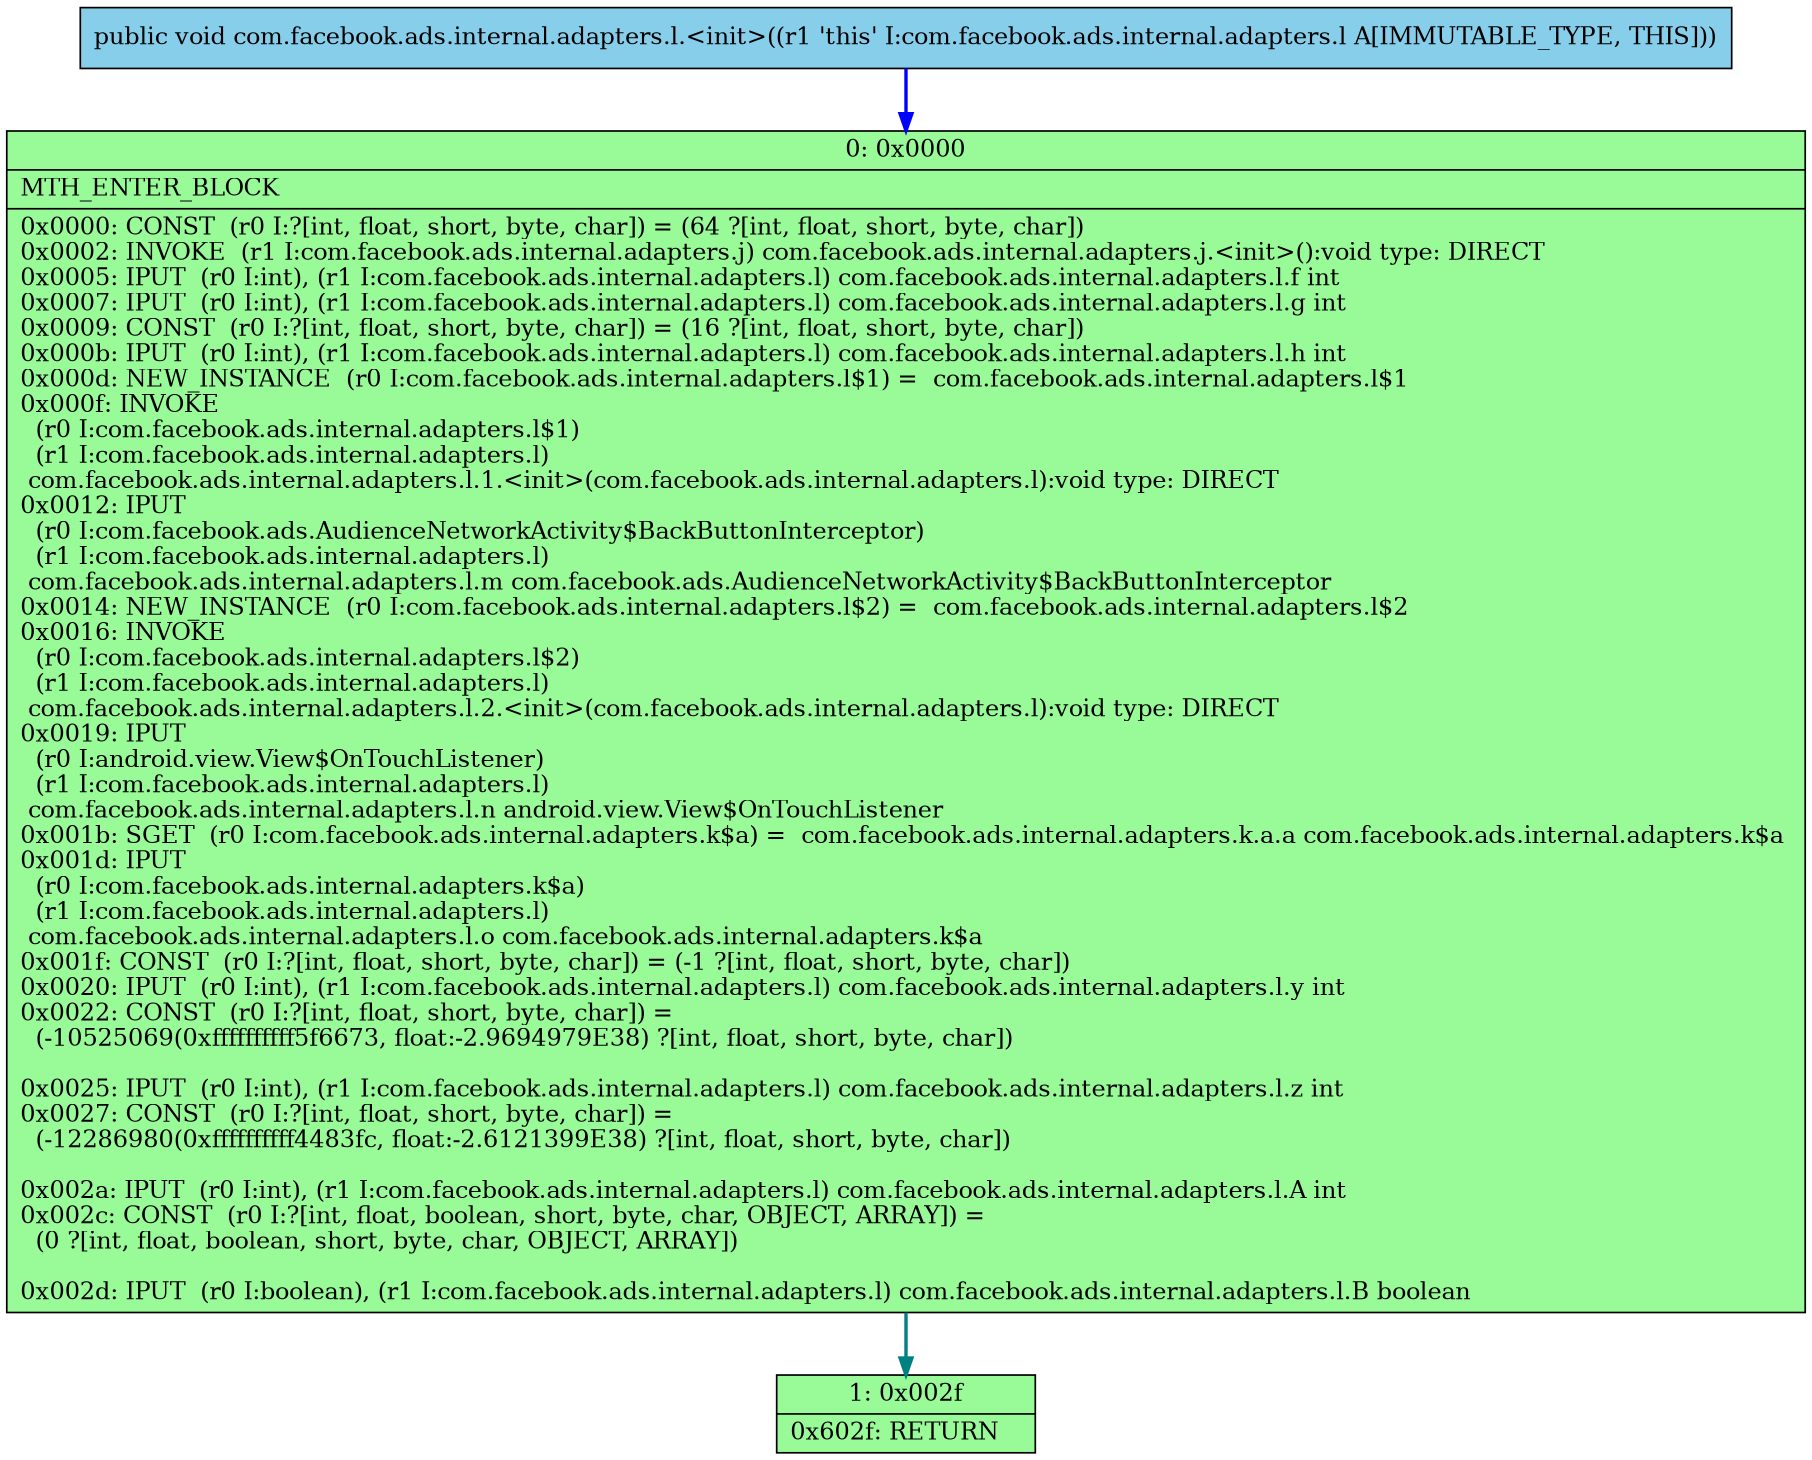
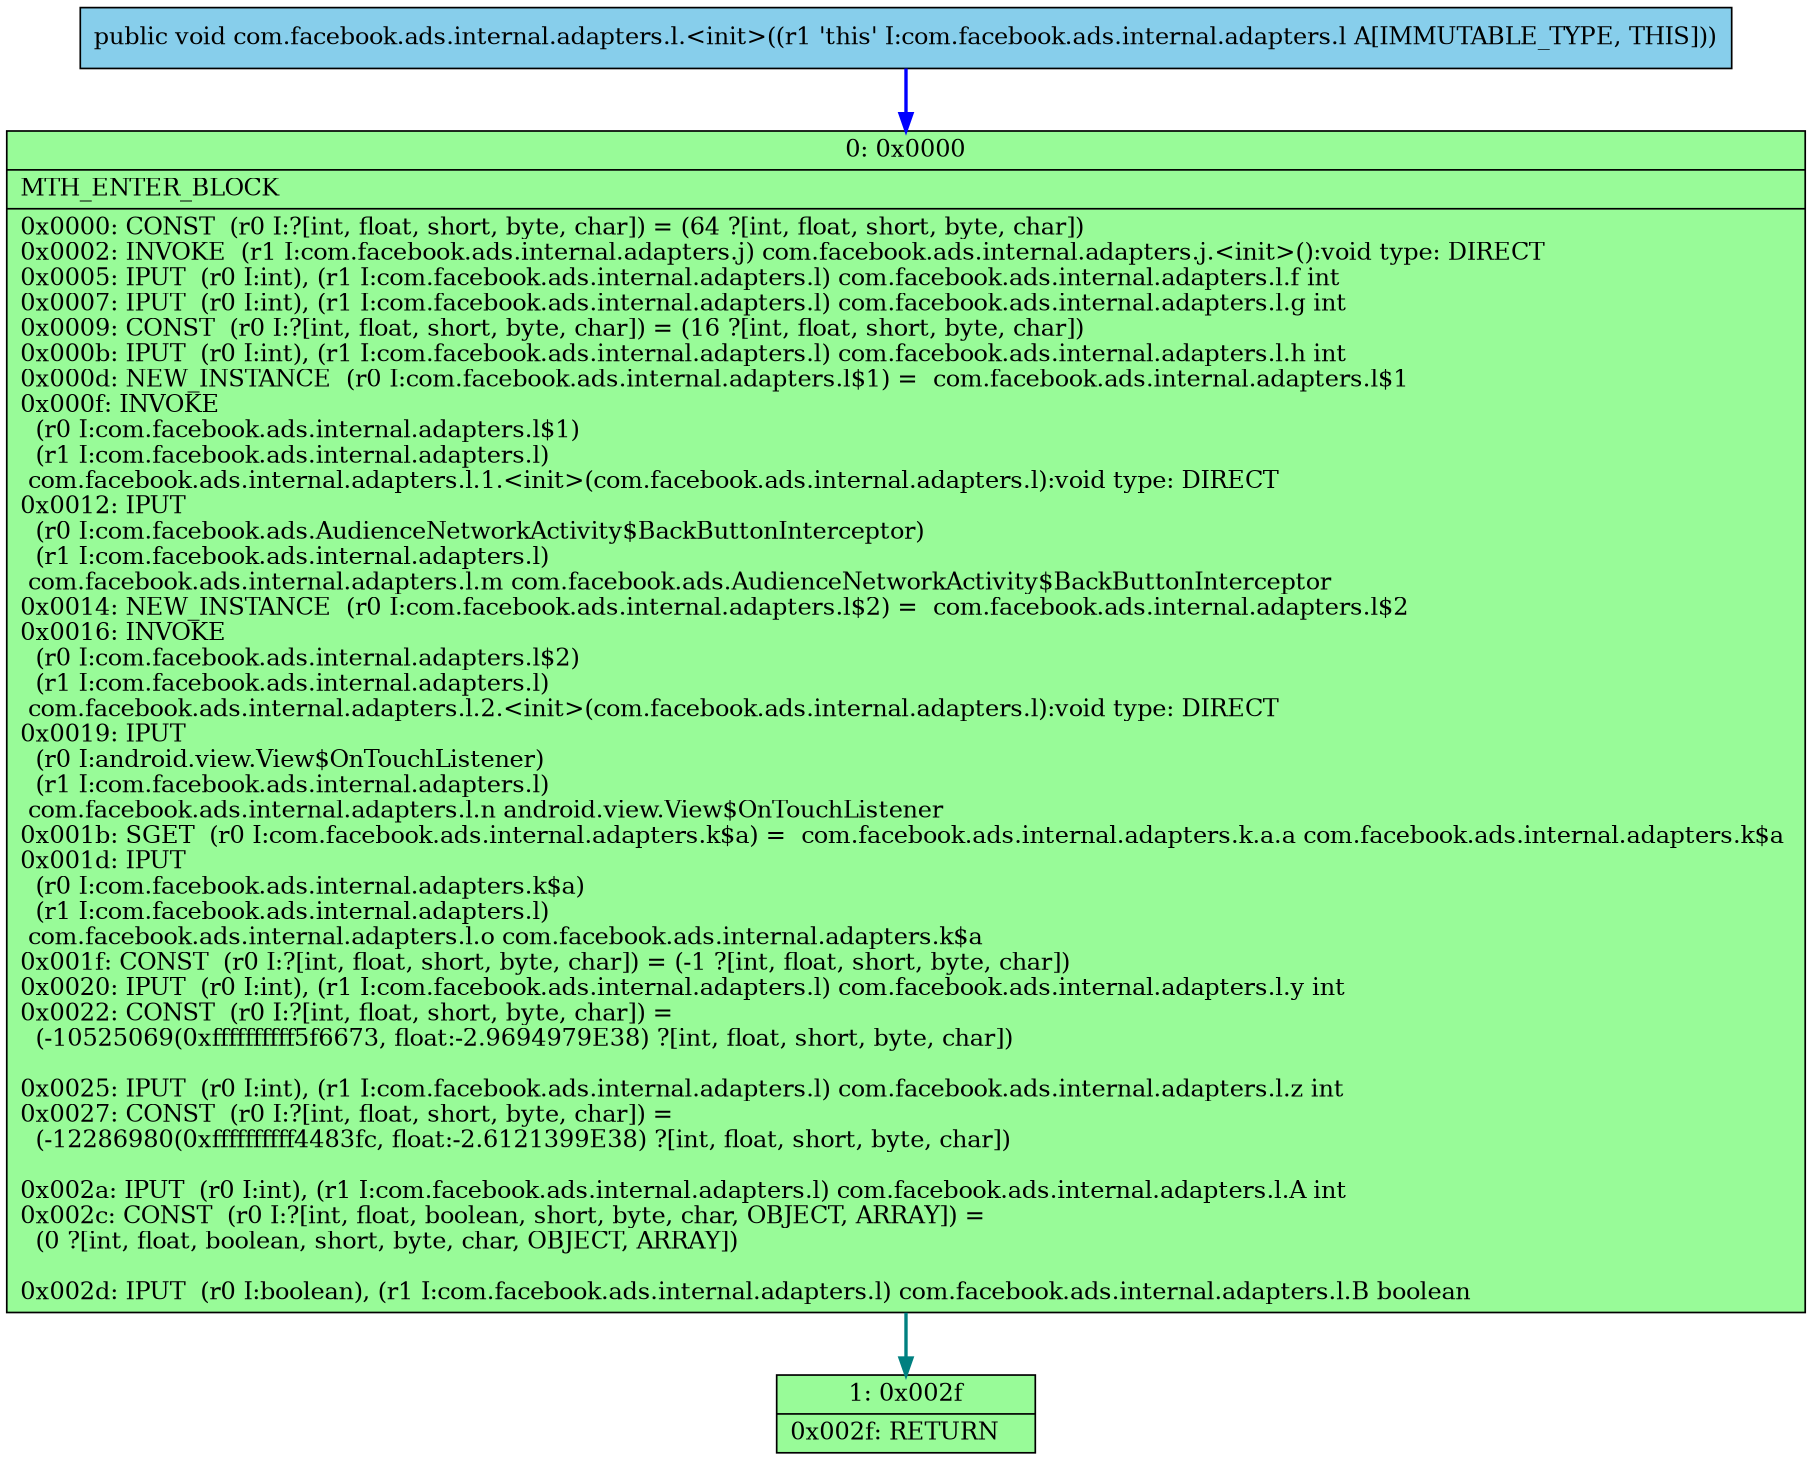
(906, 1433) -> (906, 1433)
